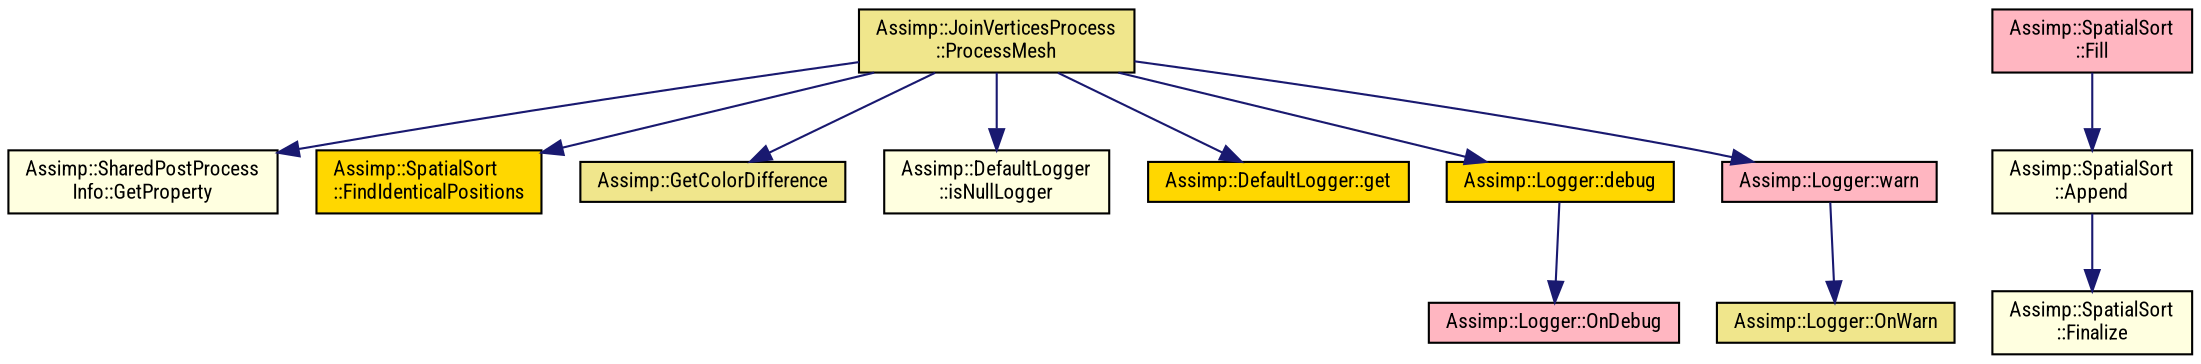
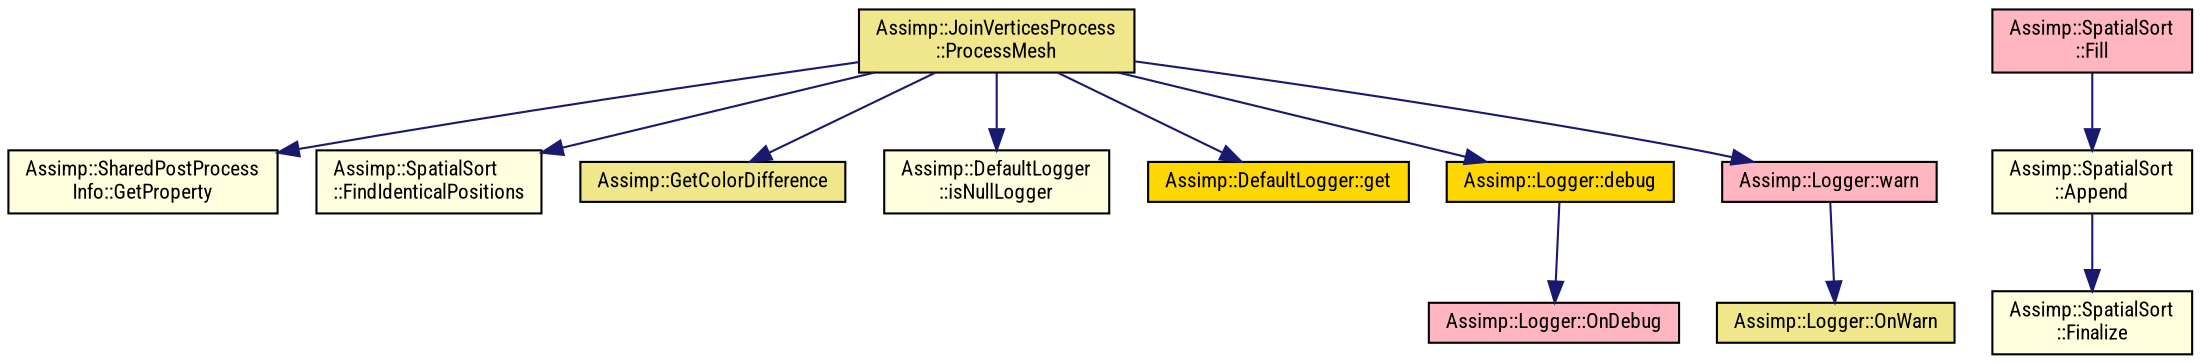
(429, 182) -> (429, 182)
